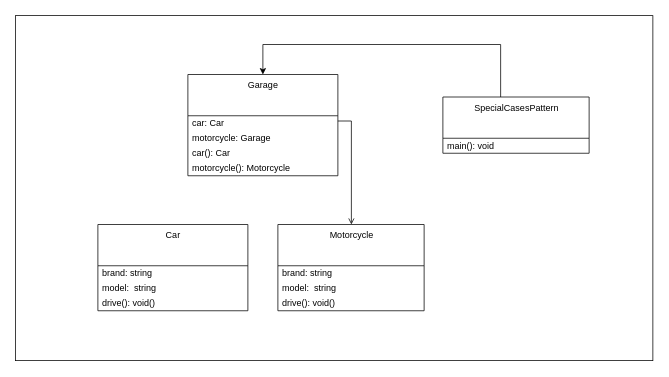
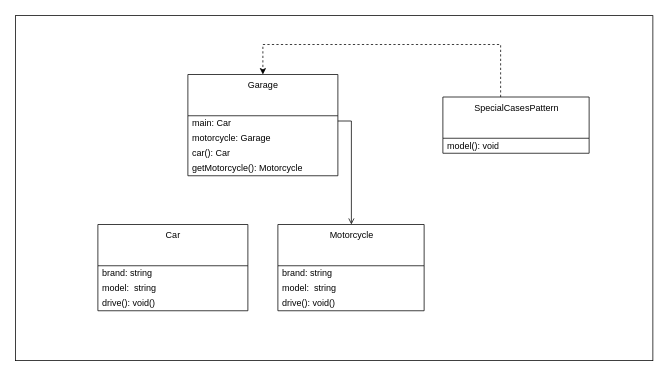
(395, 44) -> (395, 44)
(210, 123) -> (212, 123)
(473, 146) -> (475, 146)
(248, 168) -> (256, 168)
